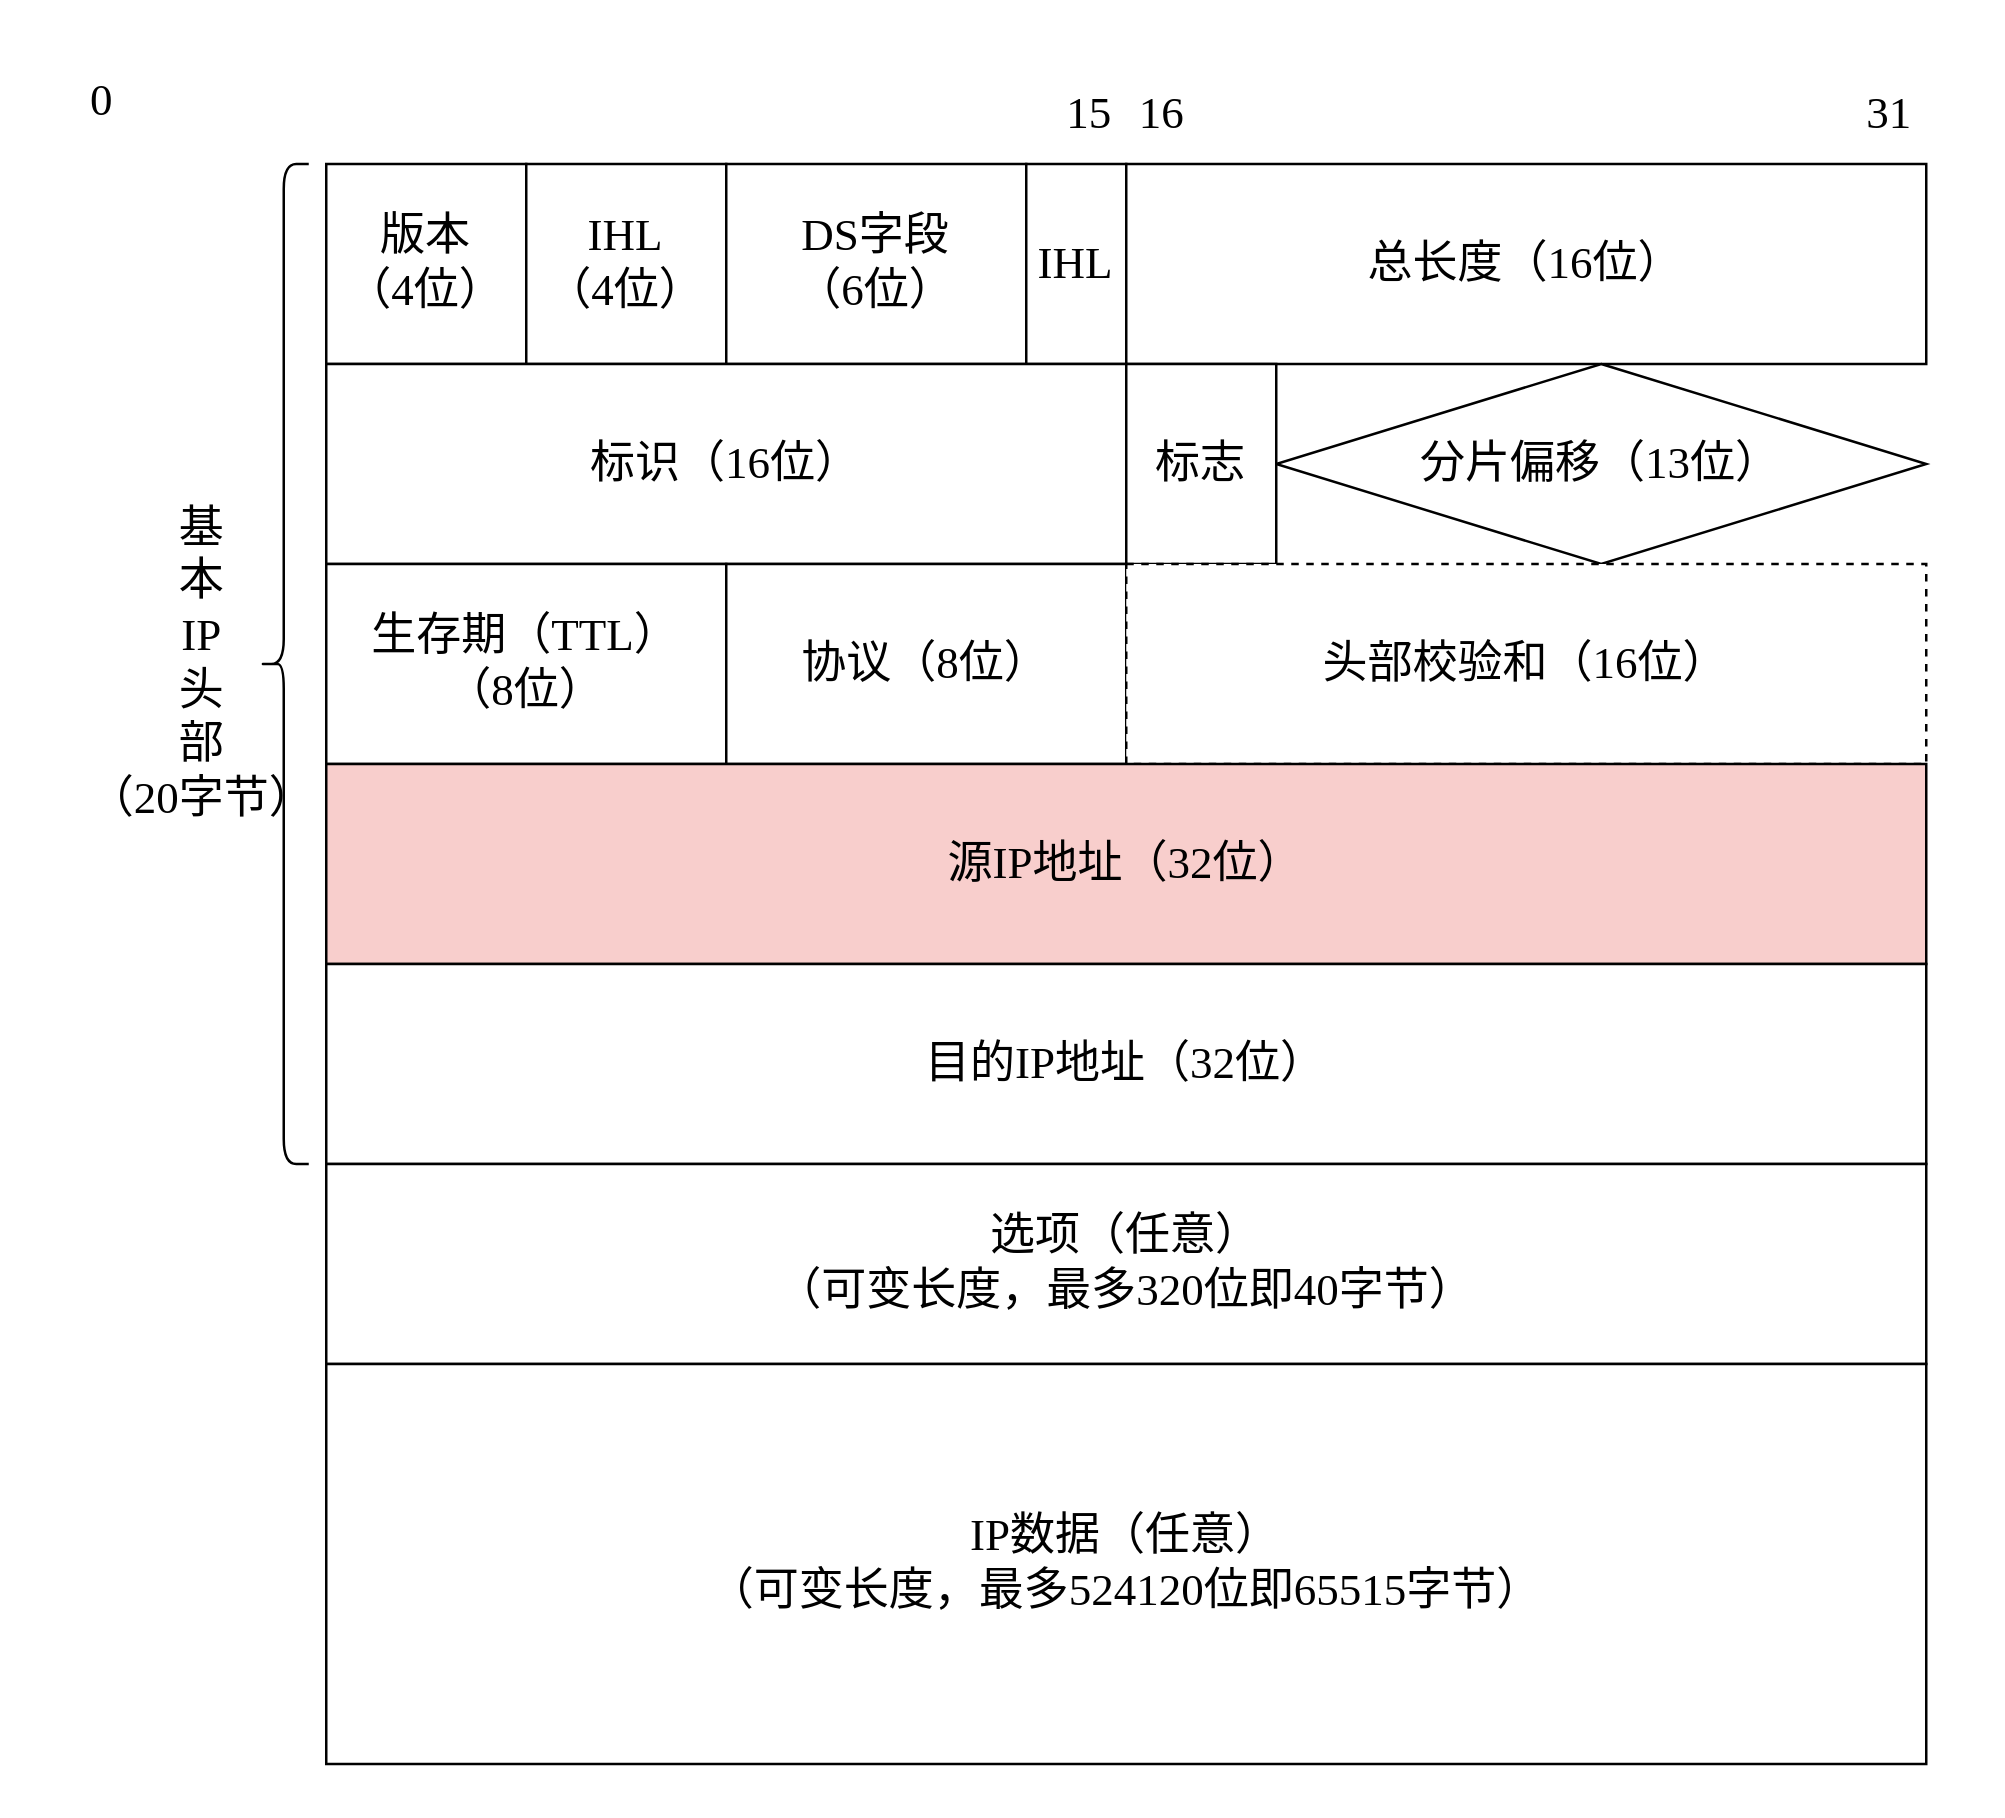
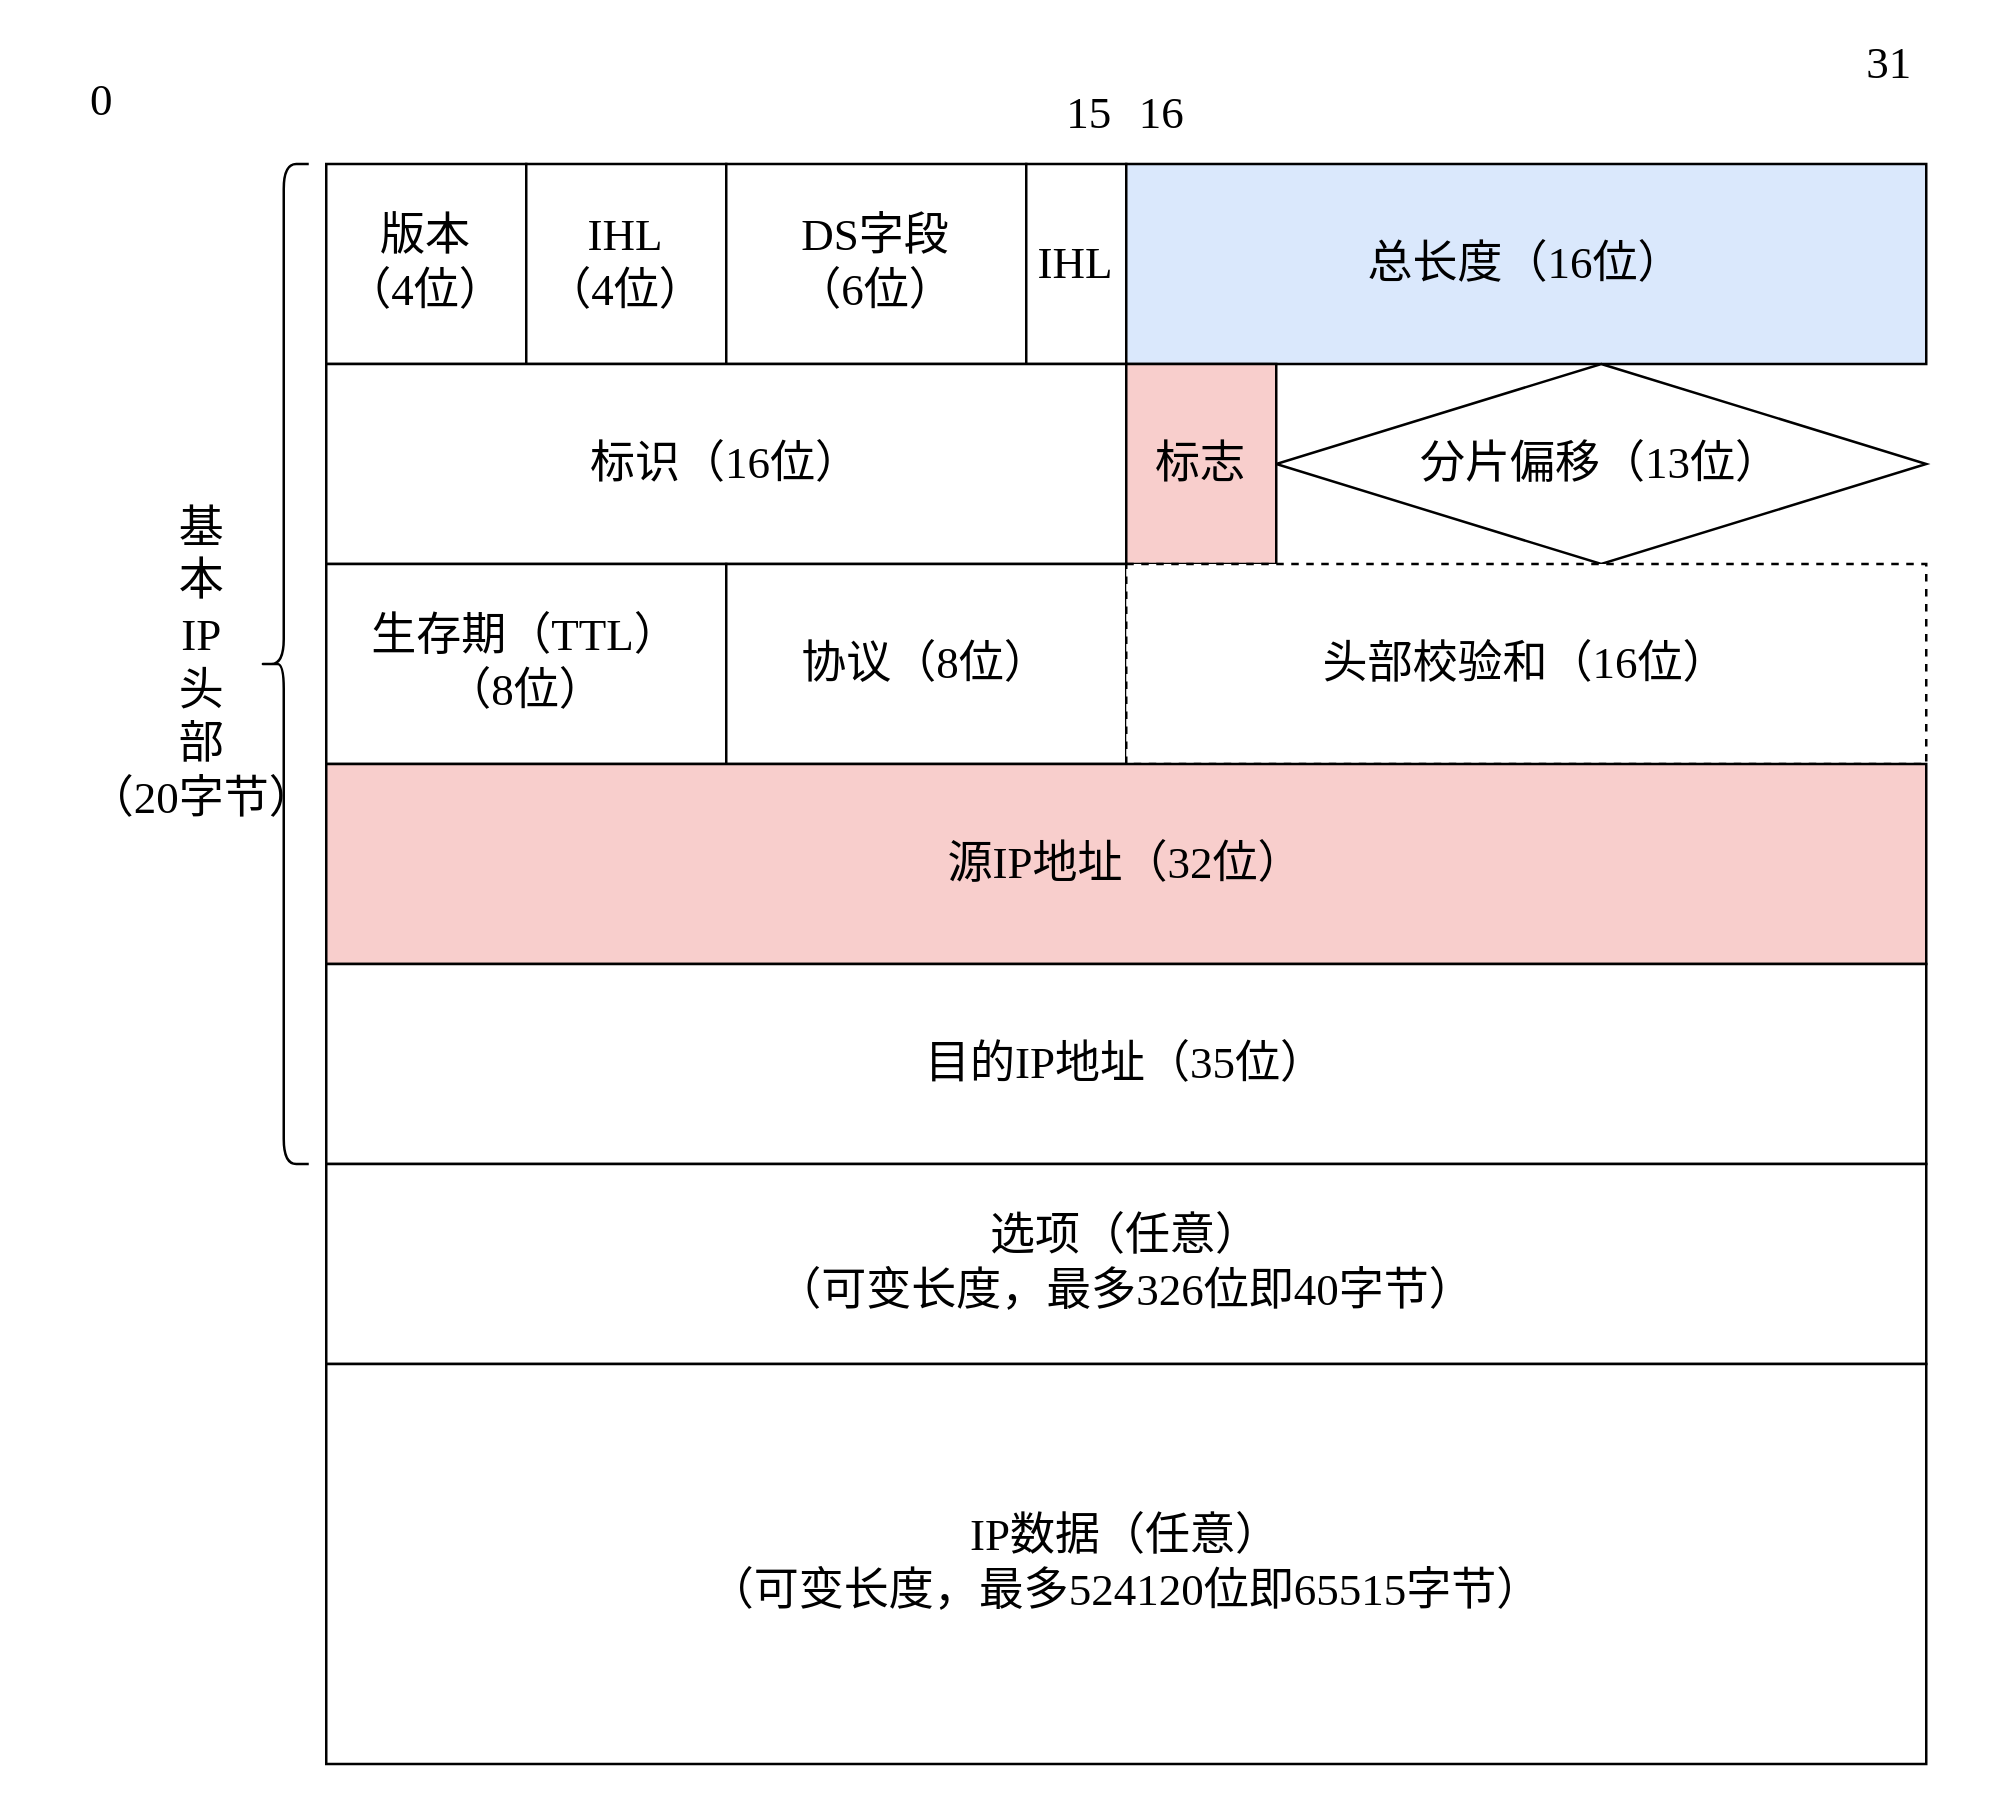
(1889, 114) -> (1889, 64)
(1526, 264) -> (1526, 264)
(1201, 464) -> (1201, 464)
(1126, 1064) -> (1126, 1064)
(1126, 1264) -> (1126, 1264)
